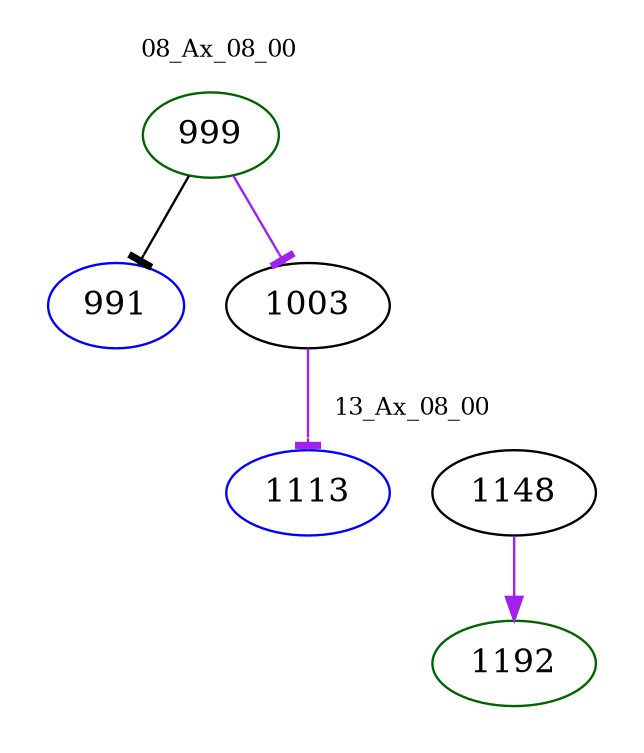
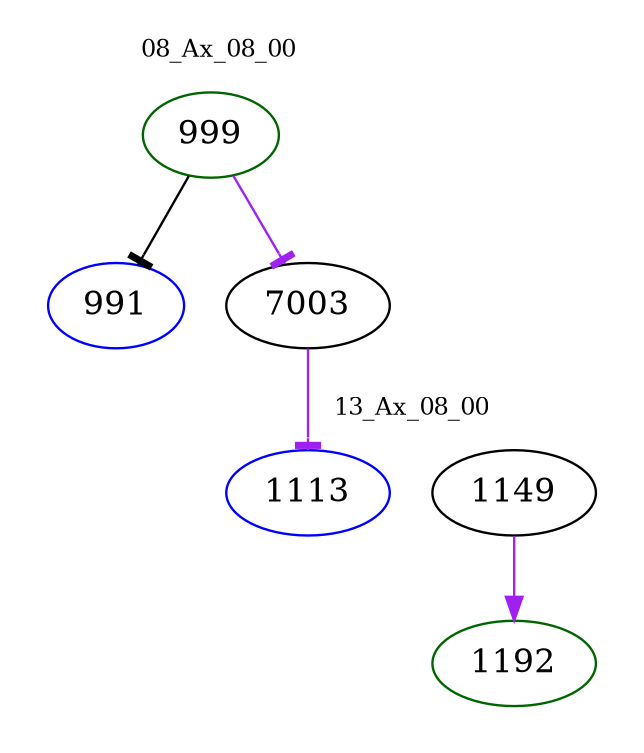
(308, 306) -> (308, 306)
(514, 493) -> (514, 493)
